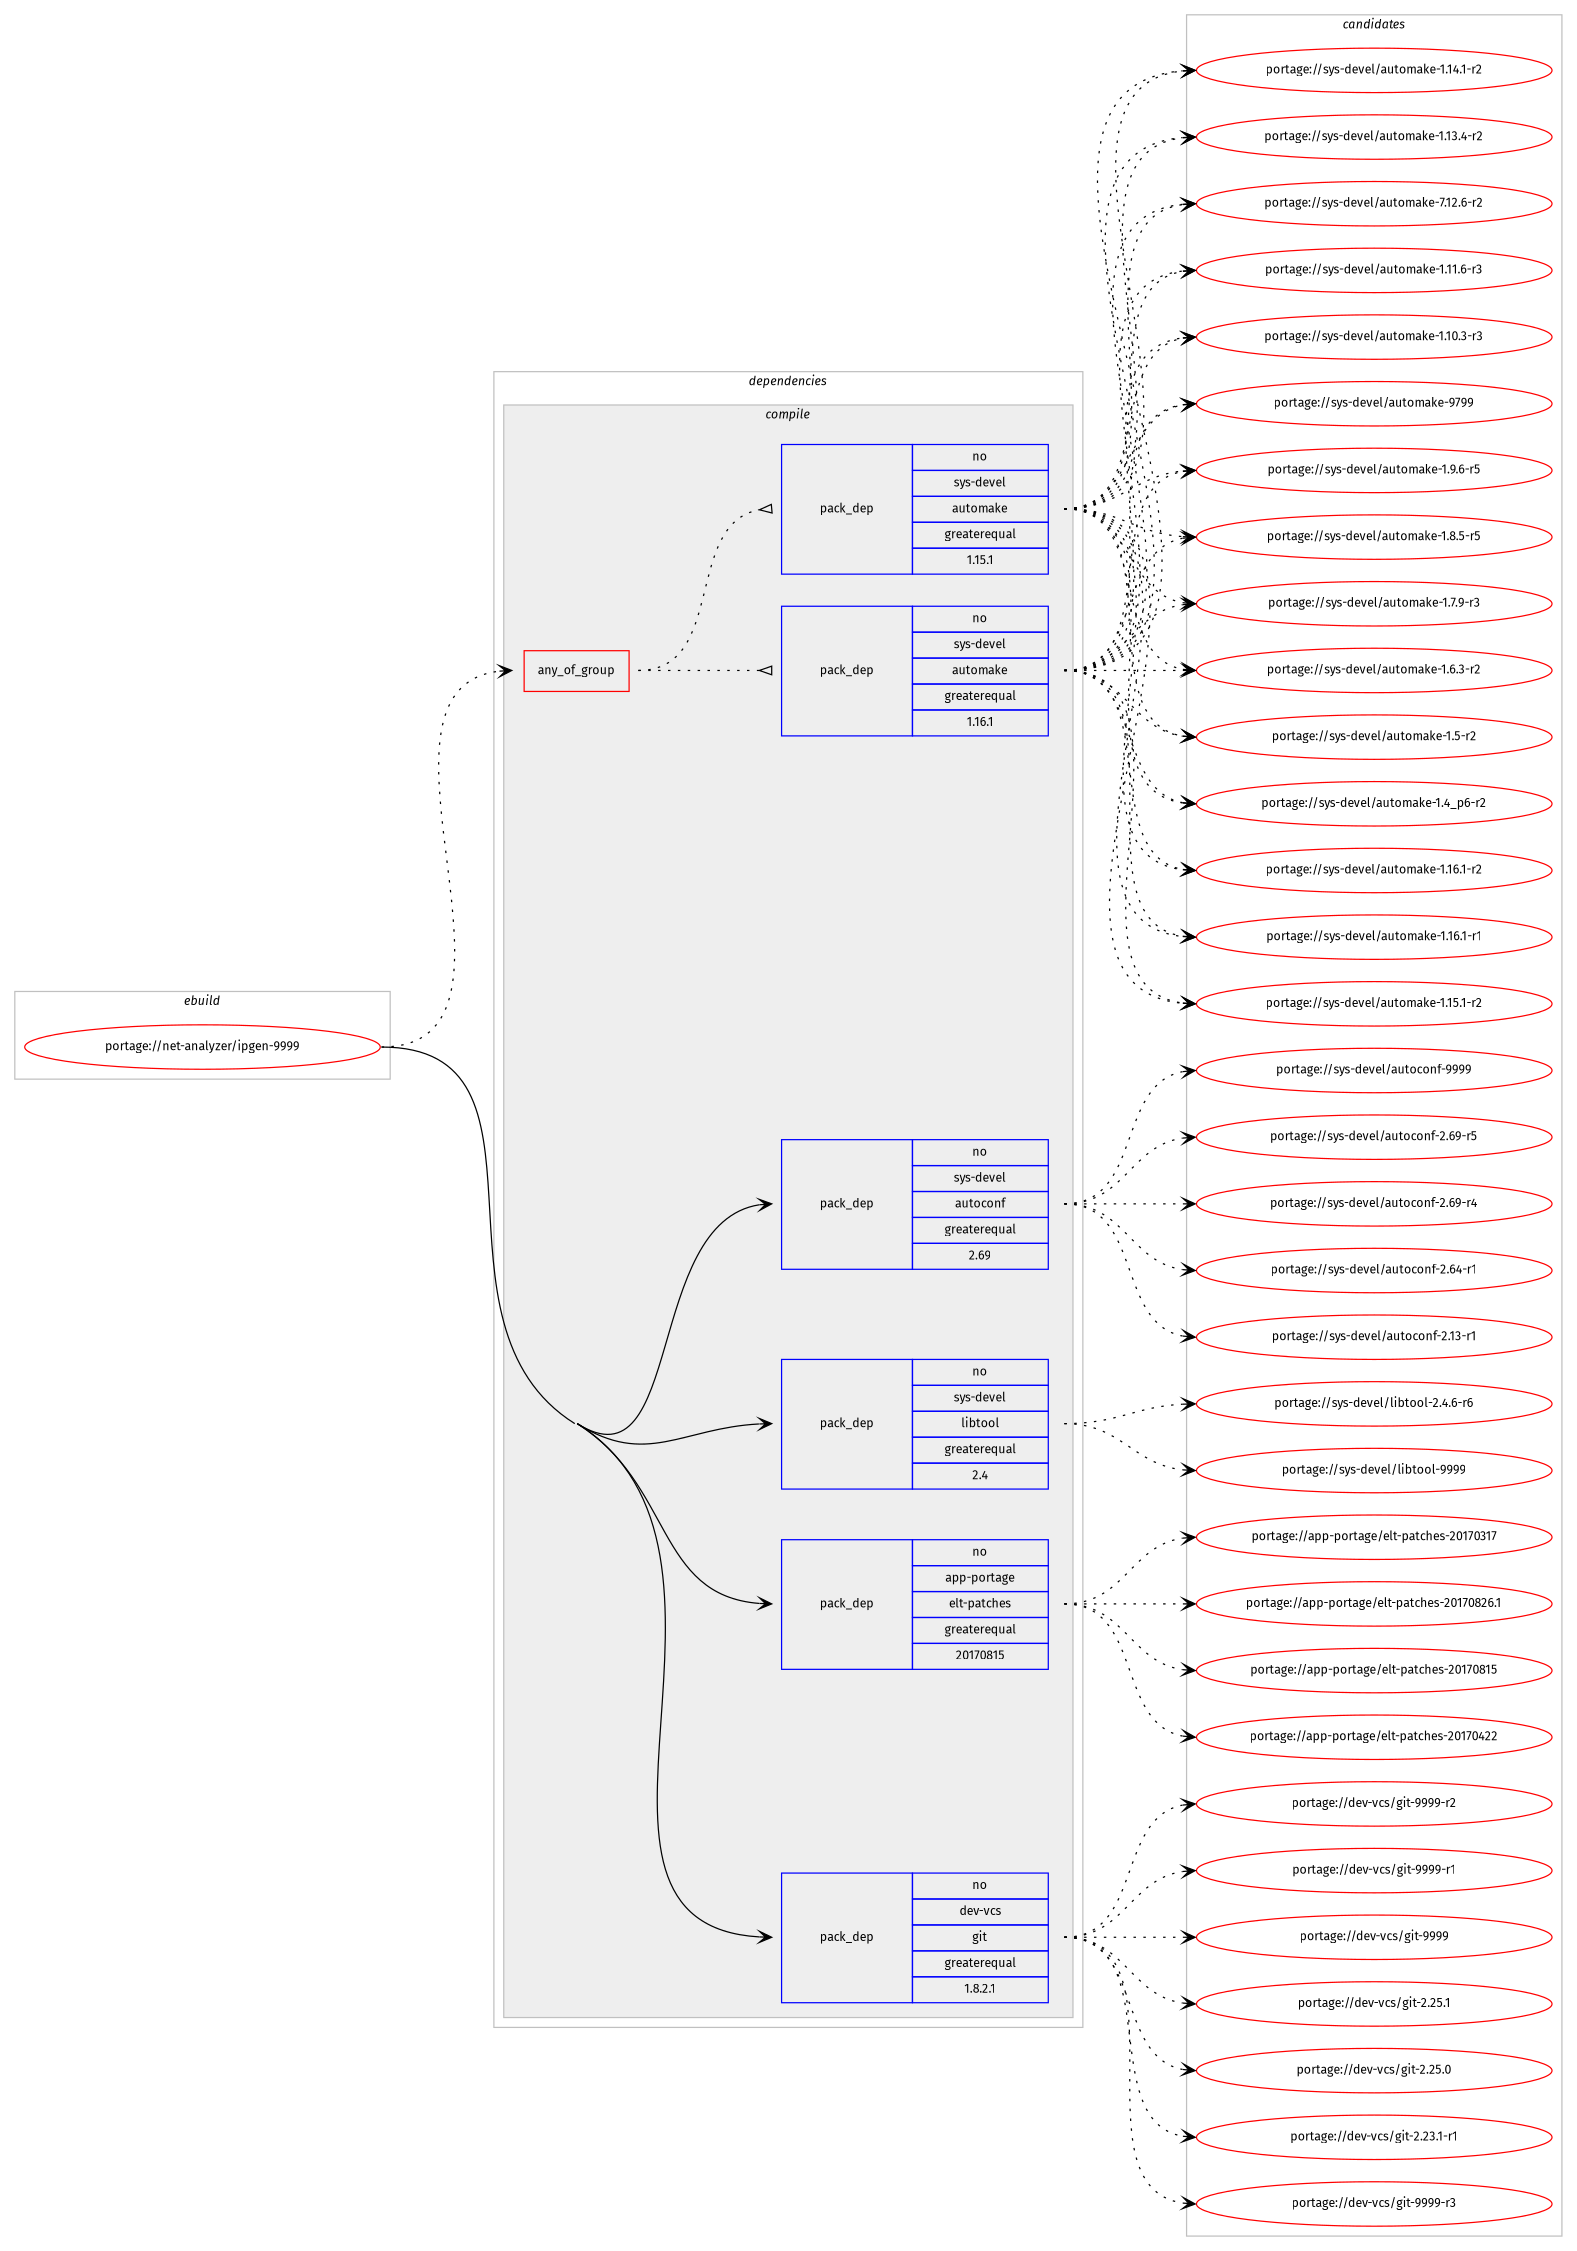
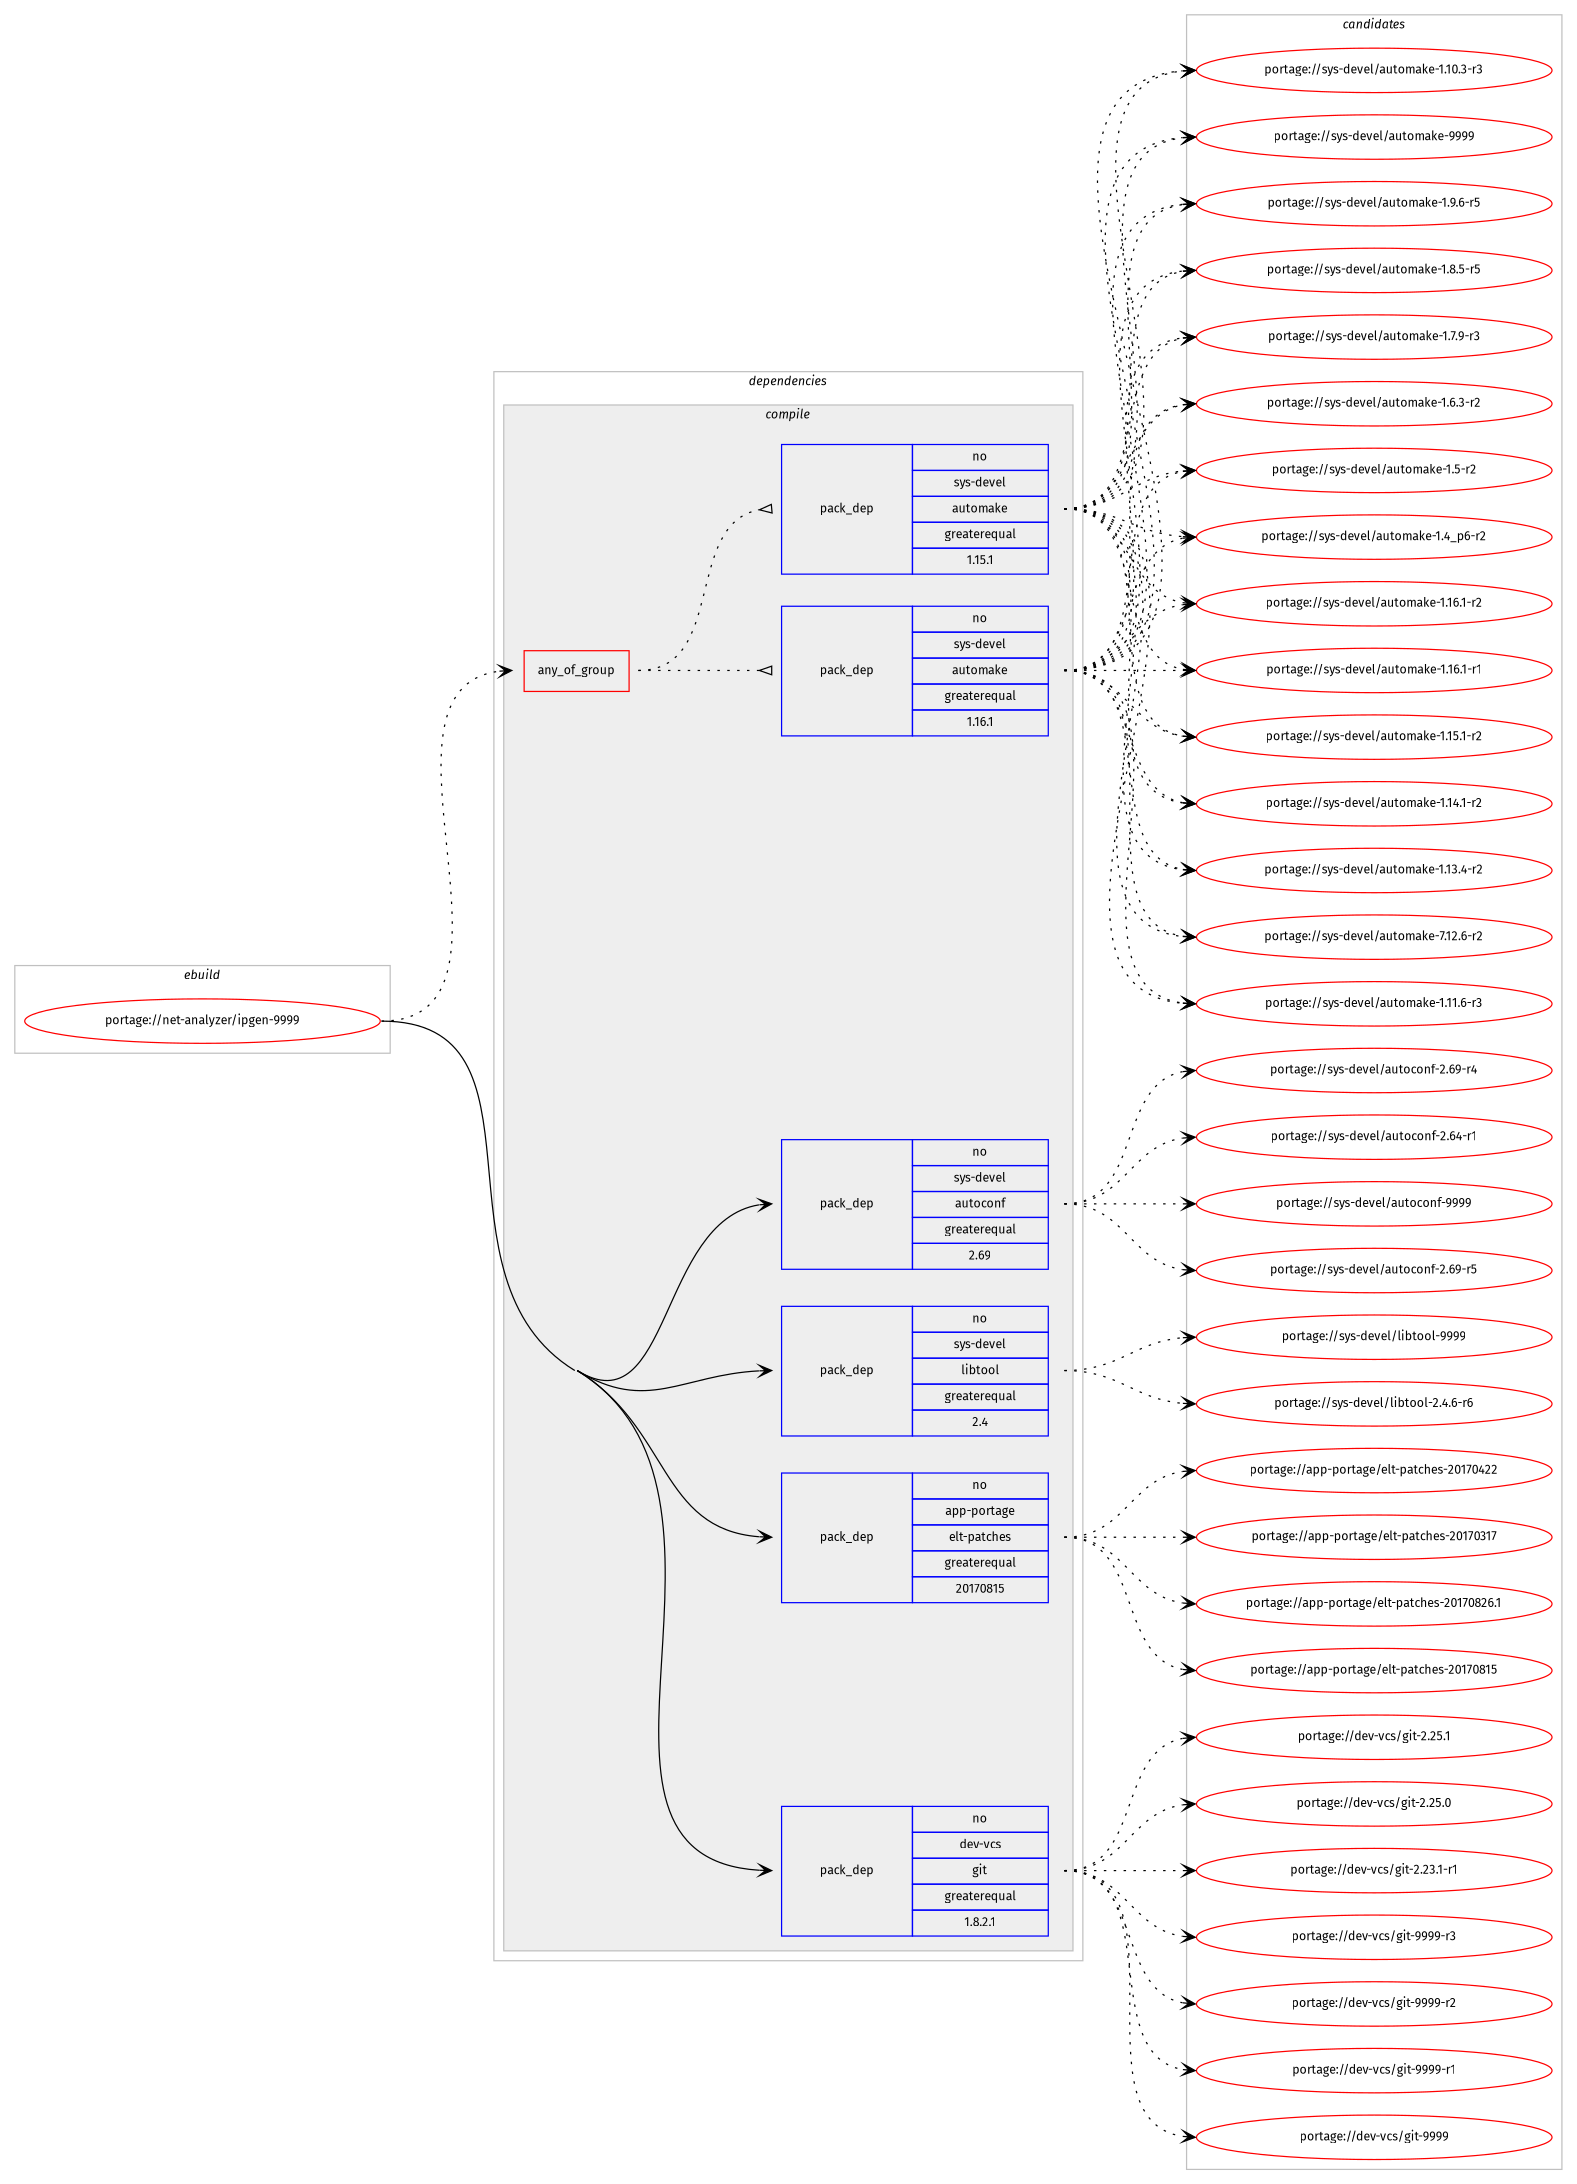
(1374, 404) -> (1374, 137)
(1374, 1337) -> none
